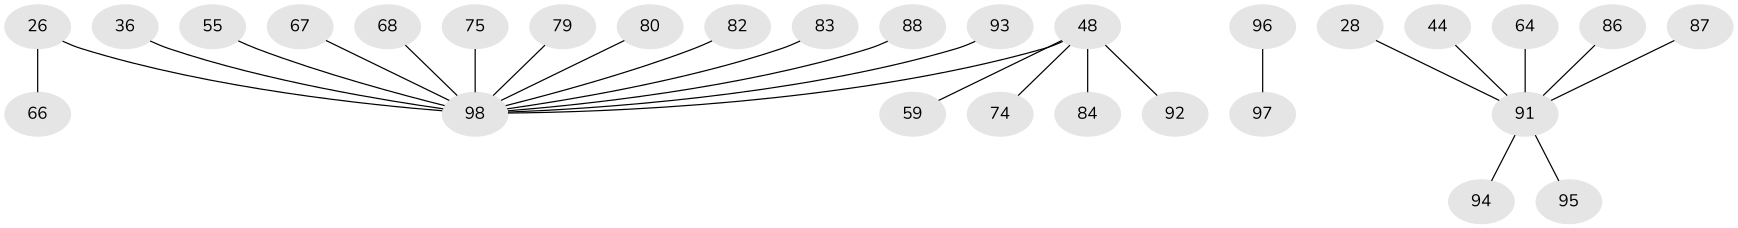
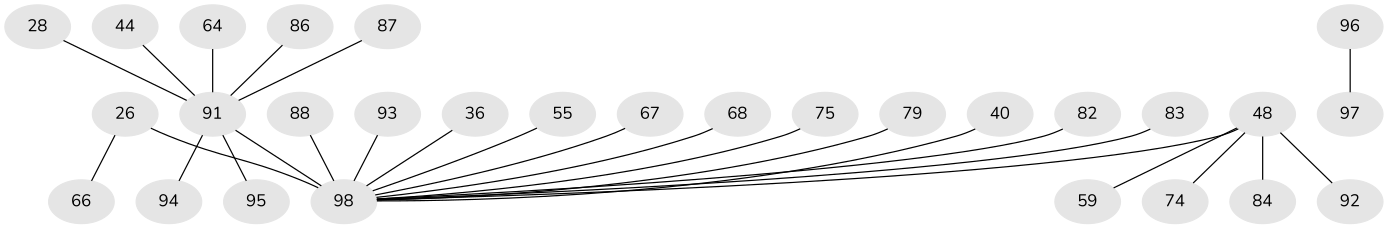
(650, 27) -> (1000, 114)
none -> (278, 158)
